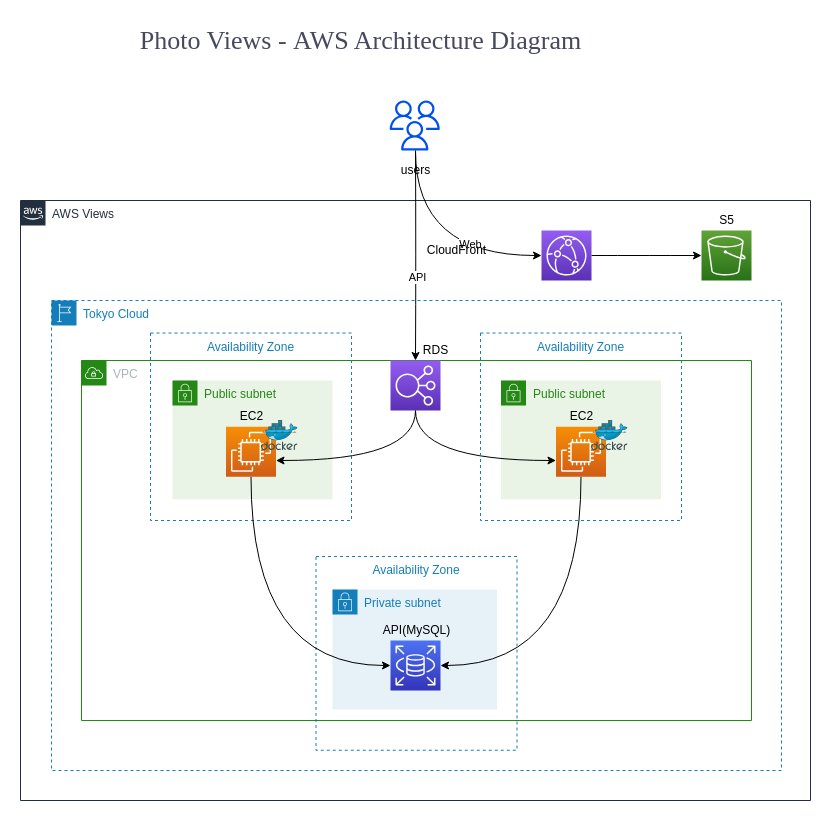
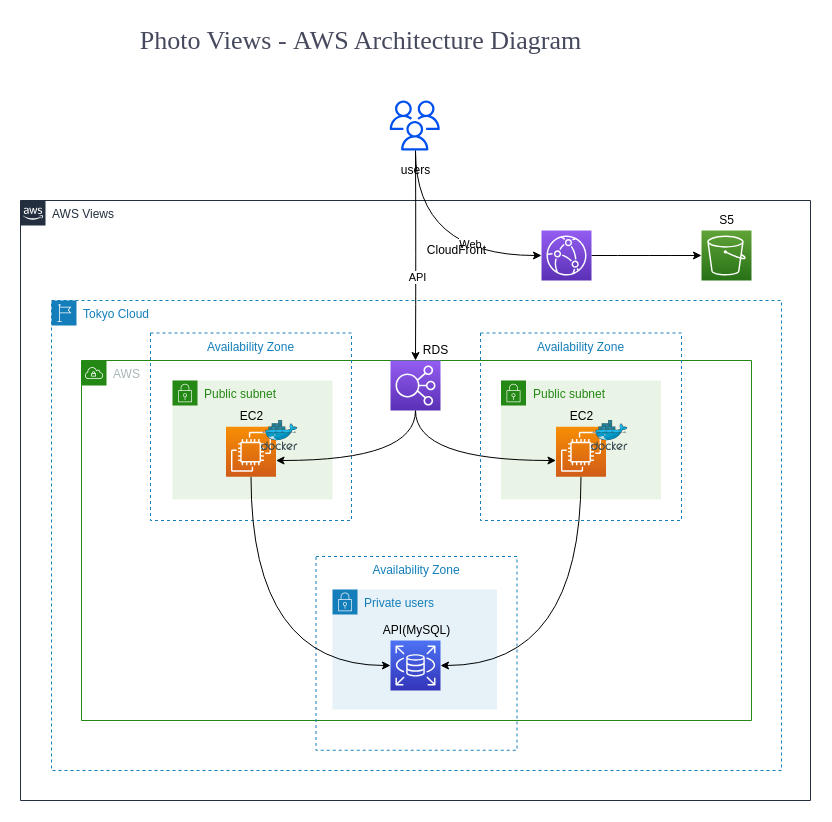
(124, 375) -> (124, 375)
(408, 604) -> (405, 604)
